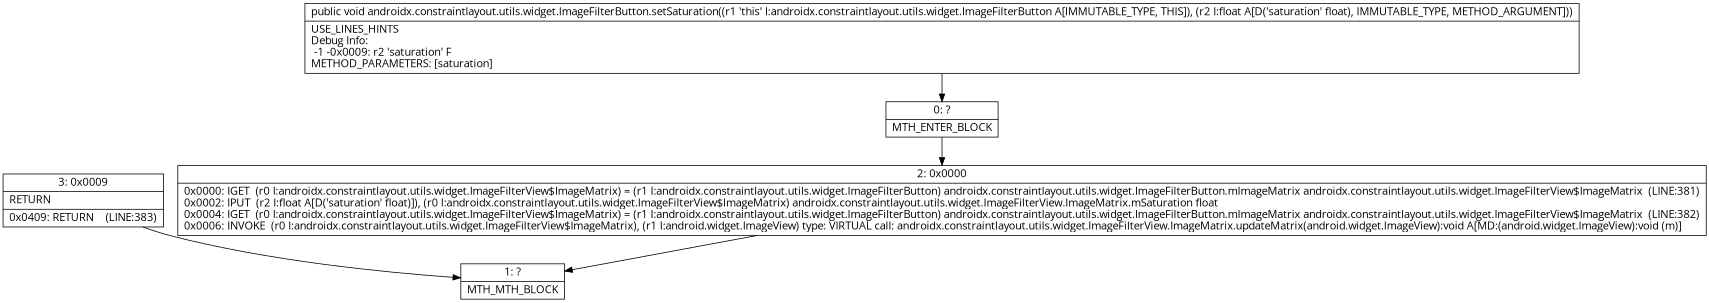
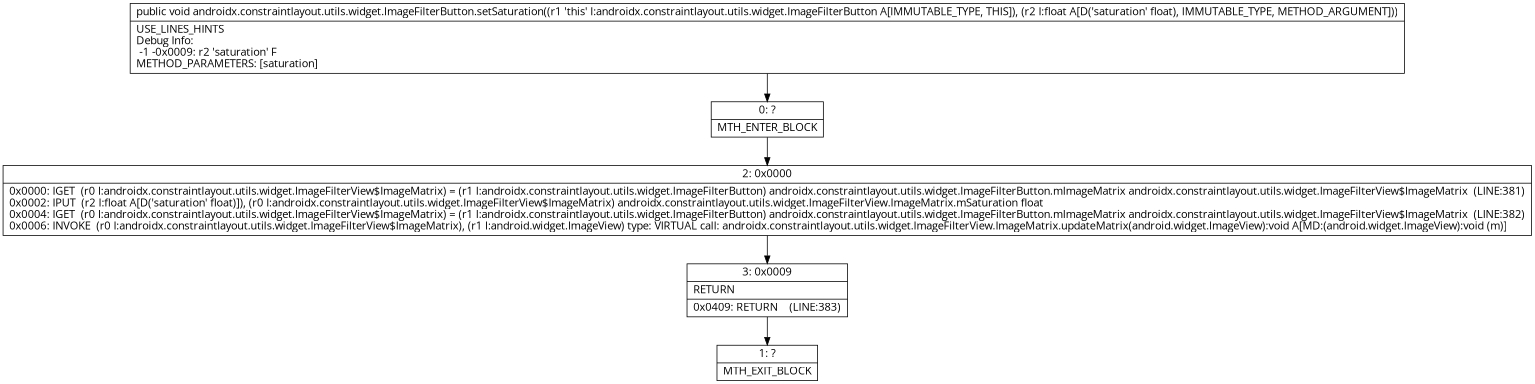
(665, 253) -> (767, 246)
(513, 290) -> (767, 371)
